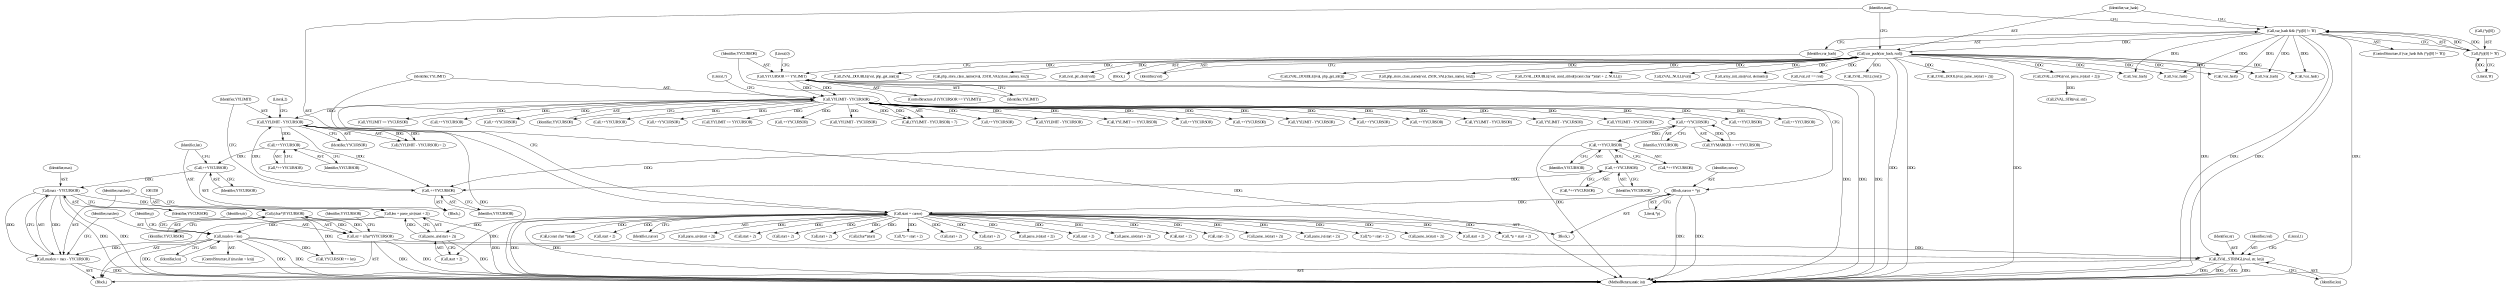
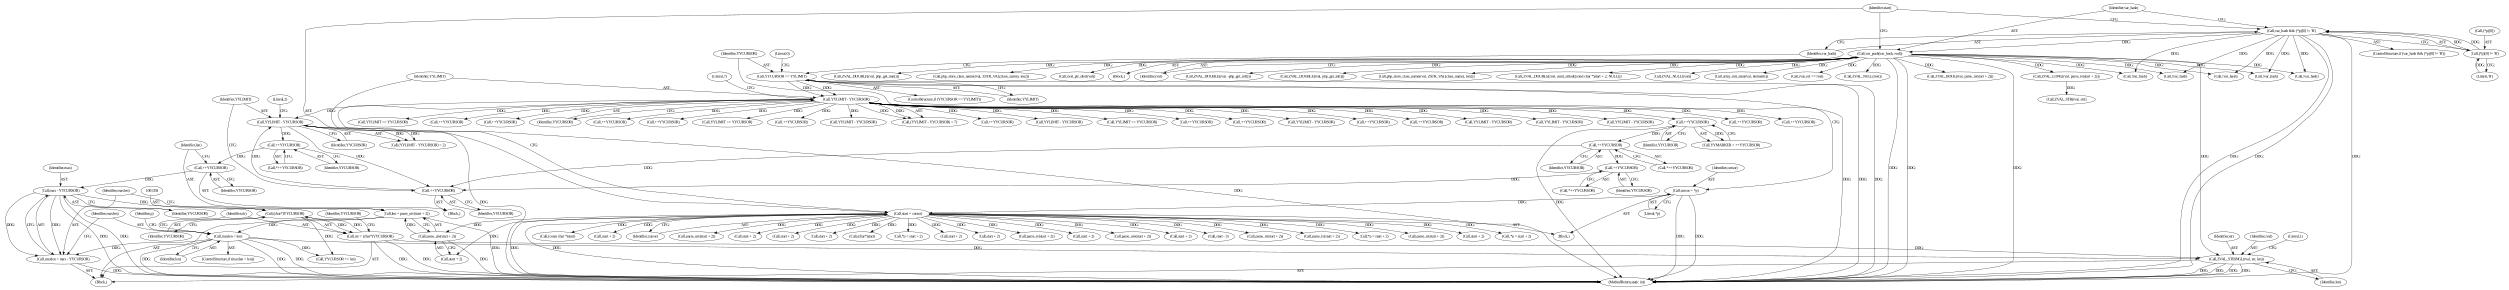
none -> (1218, 77)
(1686, 191) -> (1686, 191)
(979, 248) -> (979, 248)
